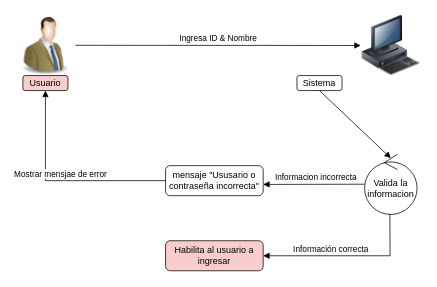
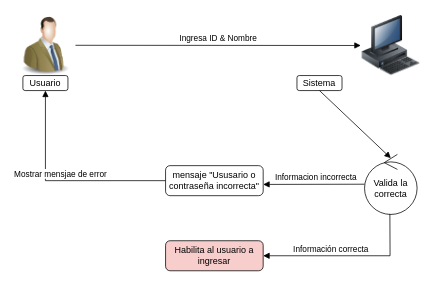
(45, 83) -> (45, 83)
(390, 188) -> (390, 188)
